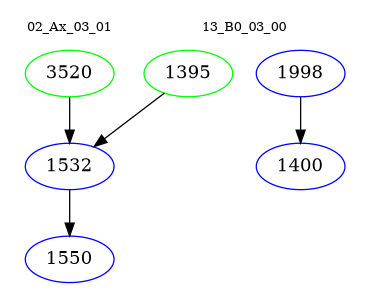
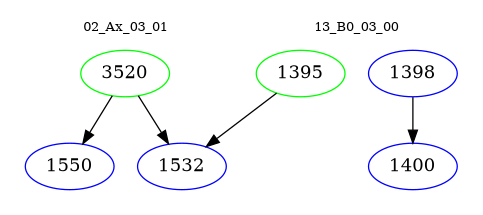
(301, 74) -> (413, 74)
(70, 207) -> (101, 114)
